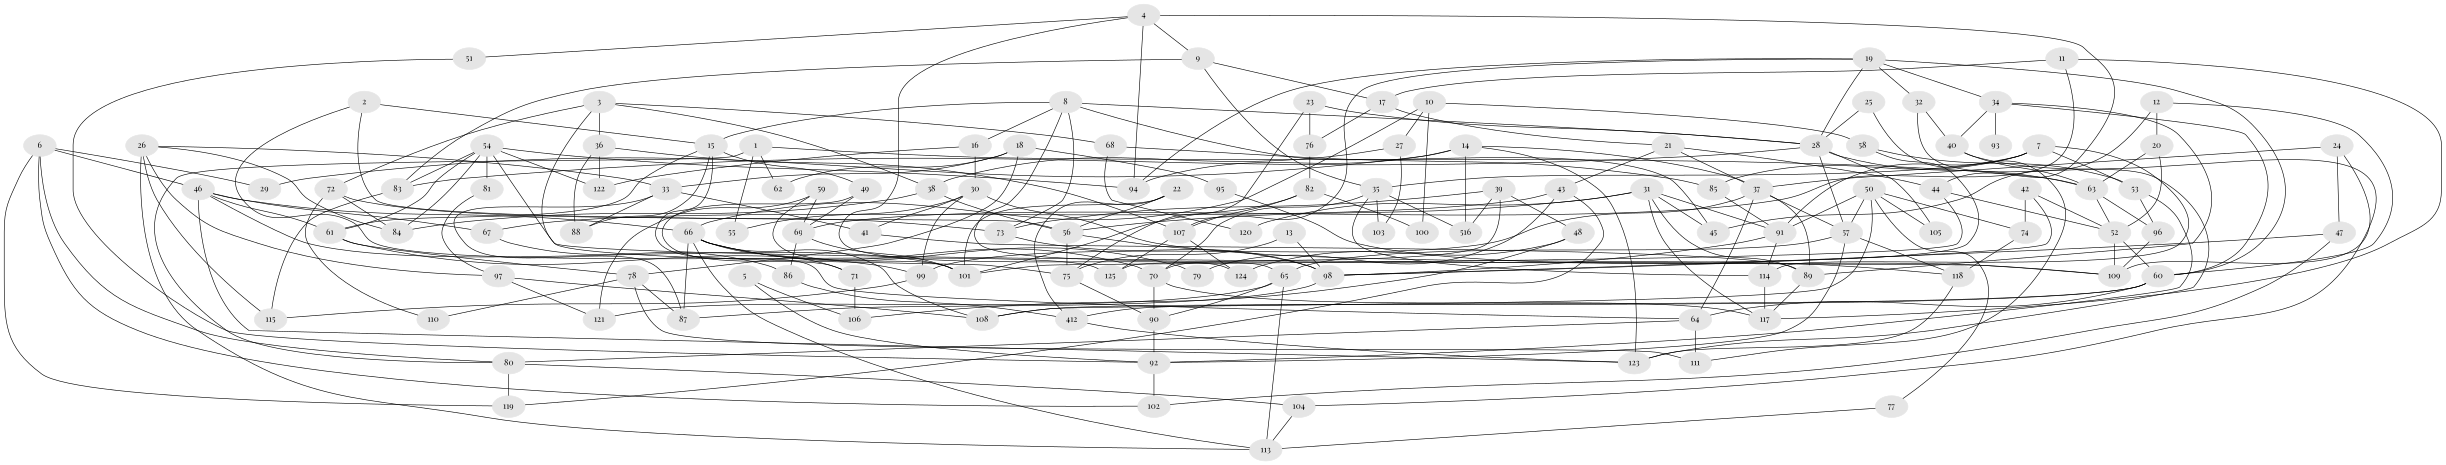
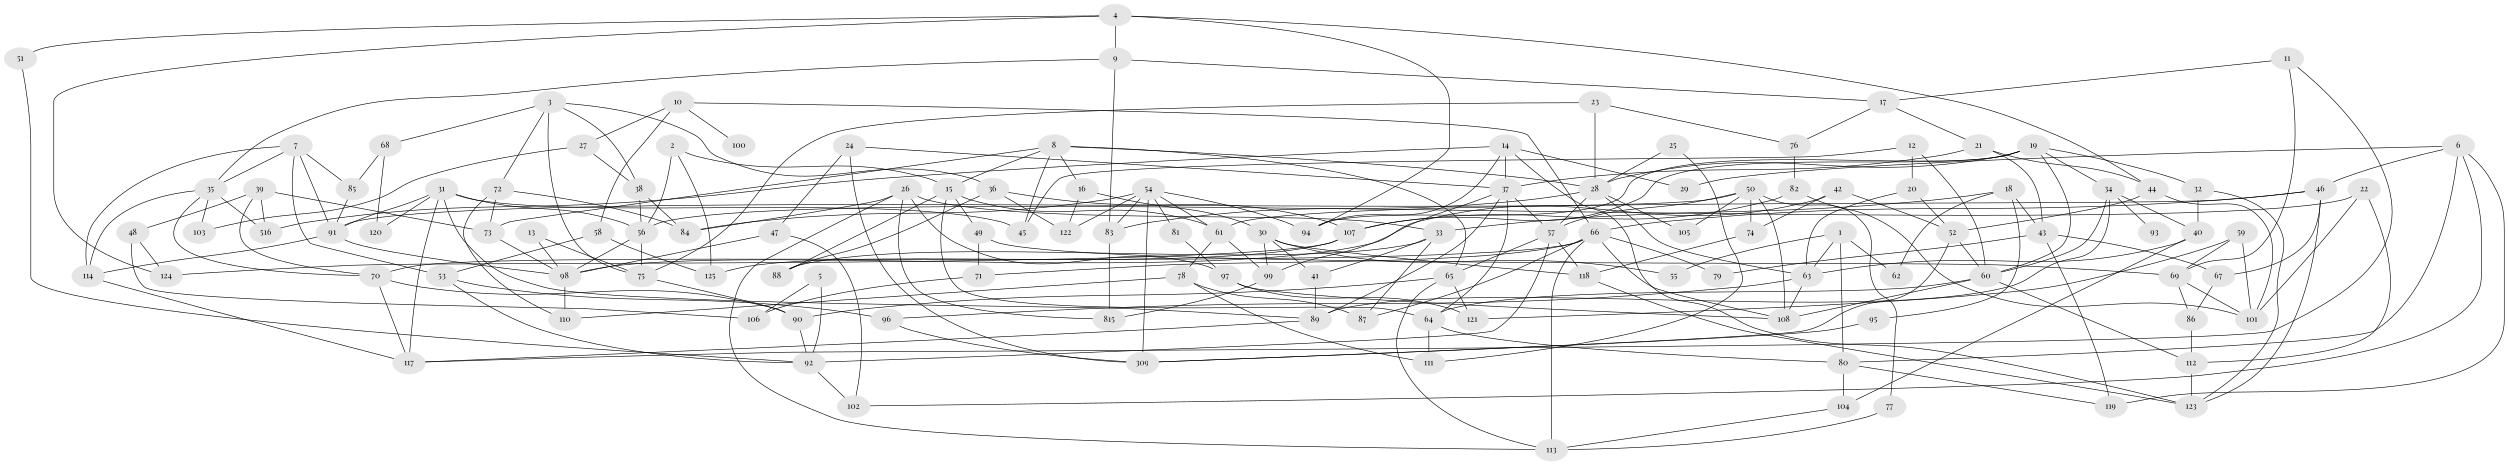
(1367, 209) -> none
(2103, 211) -> (1796, 298)
(871, 246) -> (2025, 211)
(388, 254) -> none
(2115, 276) -> (1142, 363)
(1008, 306) -> (565, 299)
(271, 320) -> (1109, 320)
(1072, 320) -> (2191, 363)
